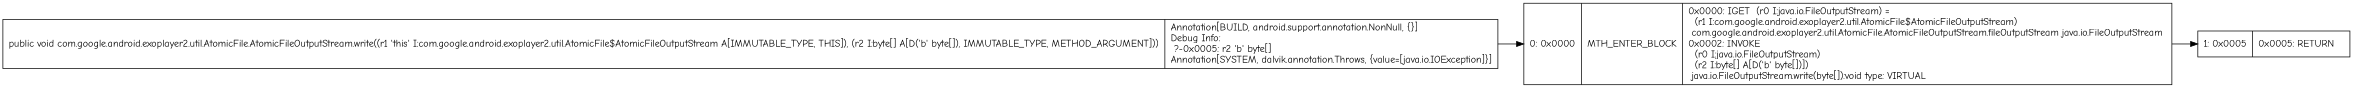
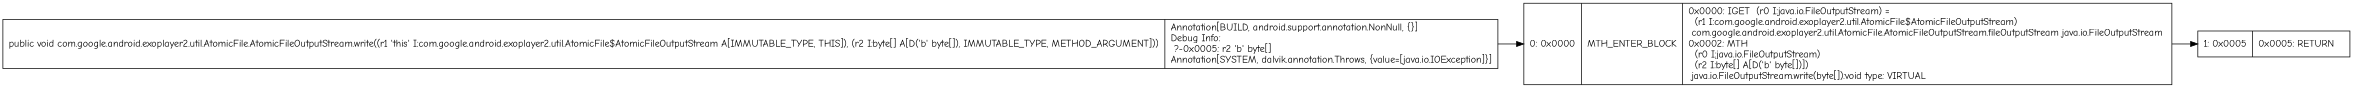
(1727, 44) -> (1721, 44)
